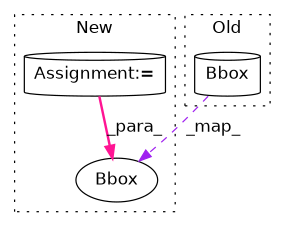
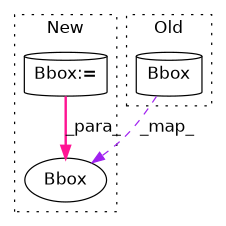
(95, 74) -> (66, 74)
